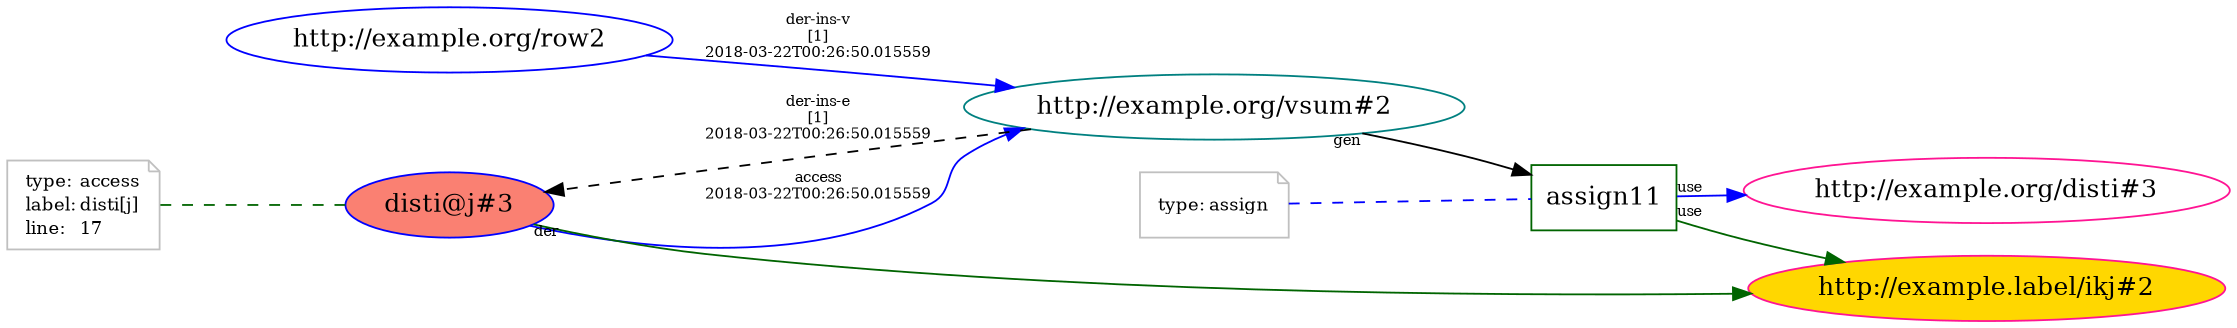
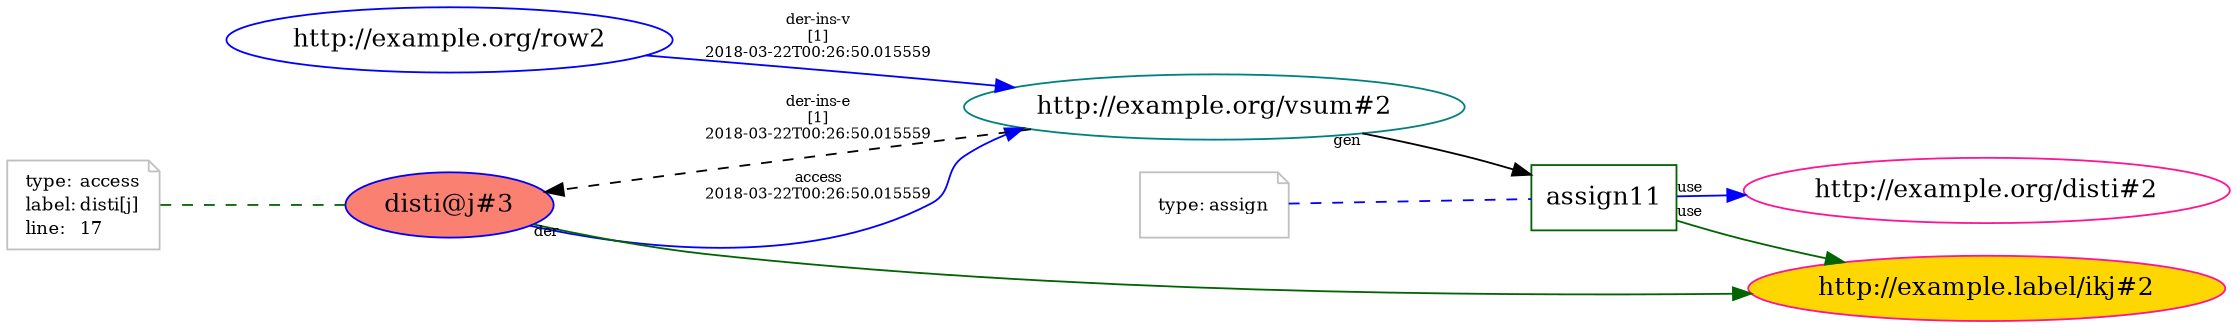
(1987, 190) -> (1987, 190)
